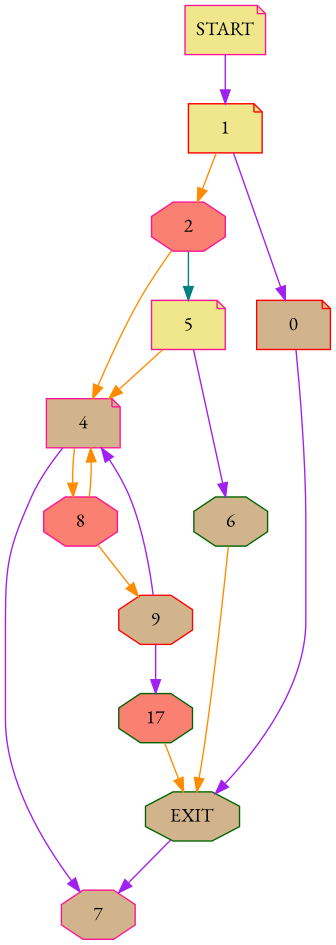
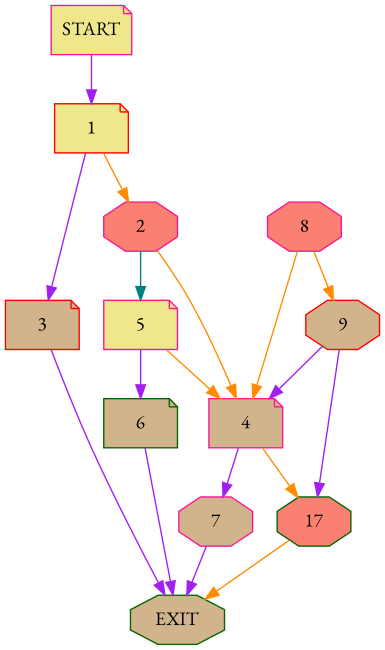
(294, 325) -> (42, 325)
(73, 466) -> (276, 467)
(231, 522) -> (141, 423)
(215, 663) -> (158, 515)
(150, 861) -> (199, 564)
